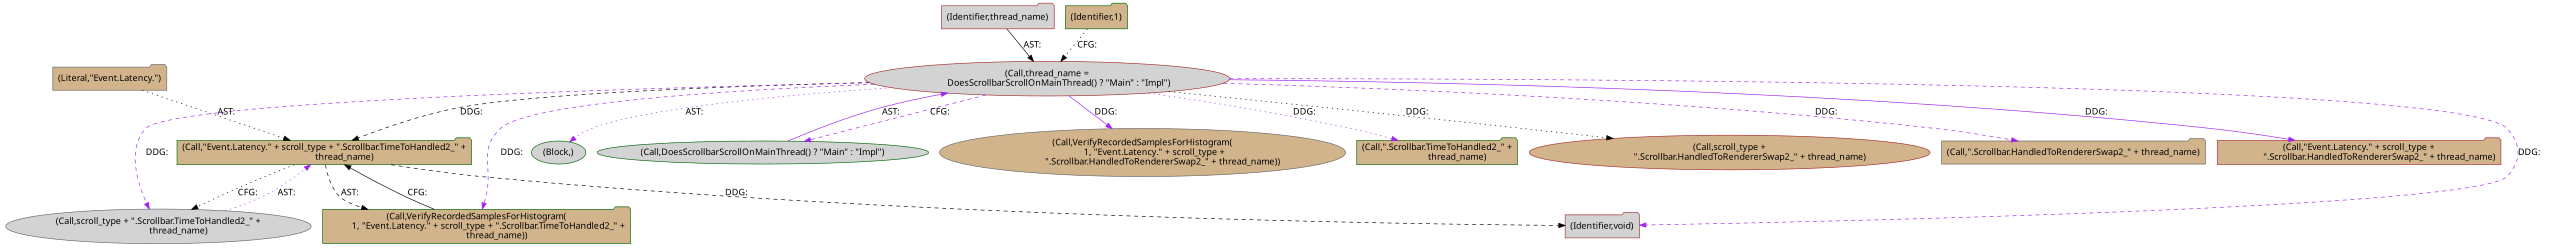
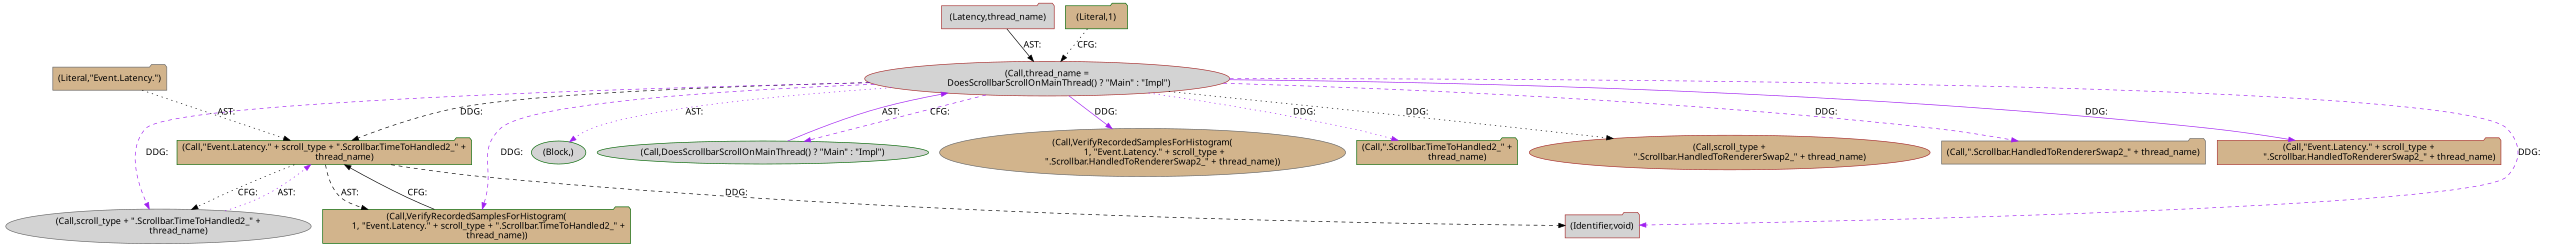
(998, 17) -> (998, 17)
(1096, 17) -> (1096, 17)
